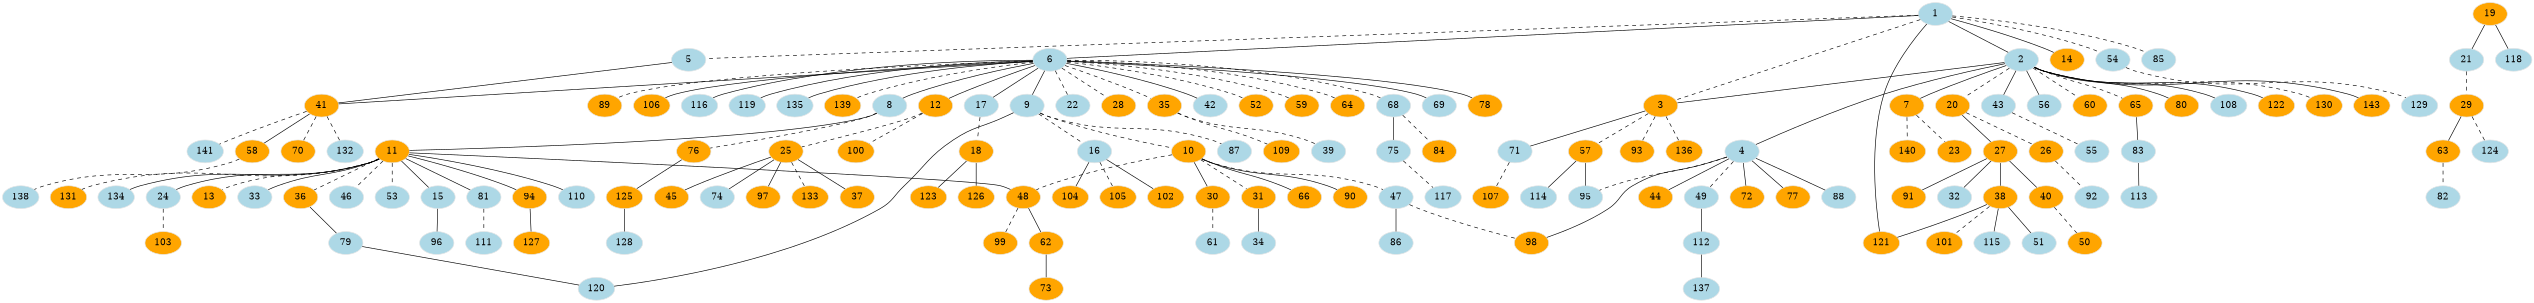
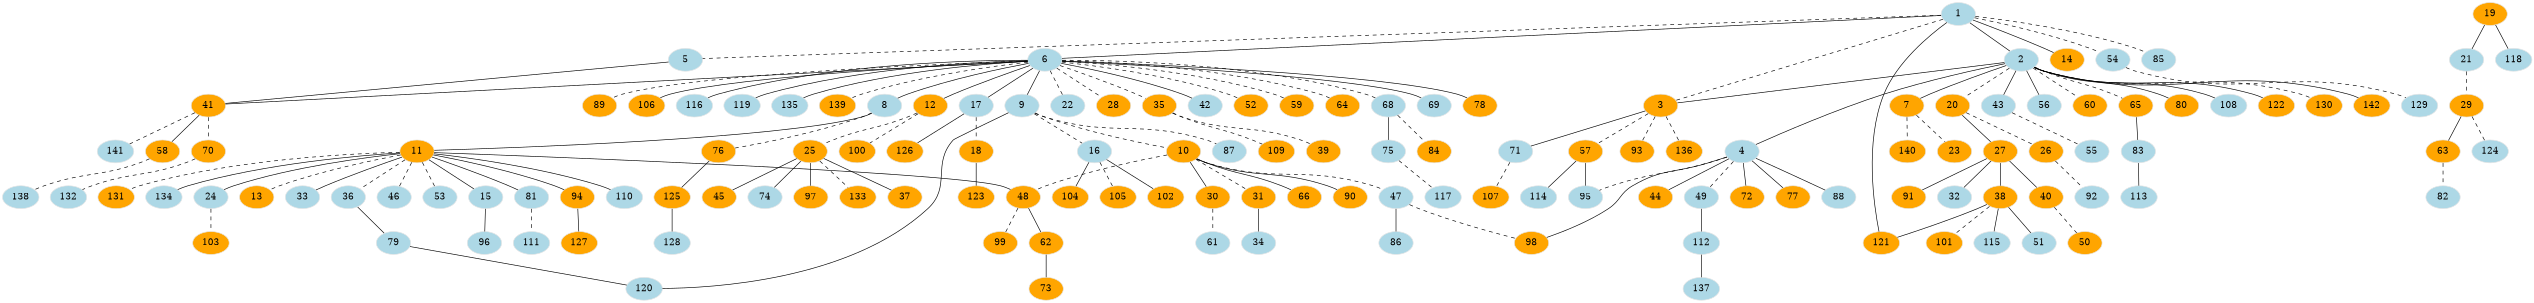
(2372, 106) -> (2372, 106)
(333, 128) -> (139, 174)
(1329, 151) -> (1323, 151)
(976, 174) -> (941, 128)
(301, 197) -> (348, 197)
